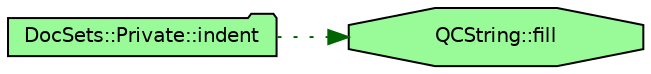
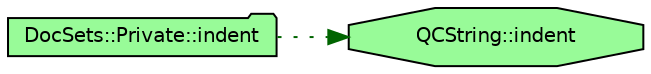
(496, 37) -> (496, 37)
